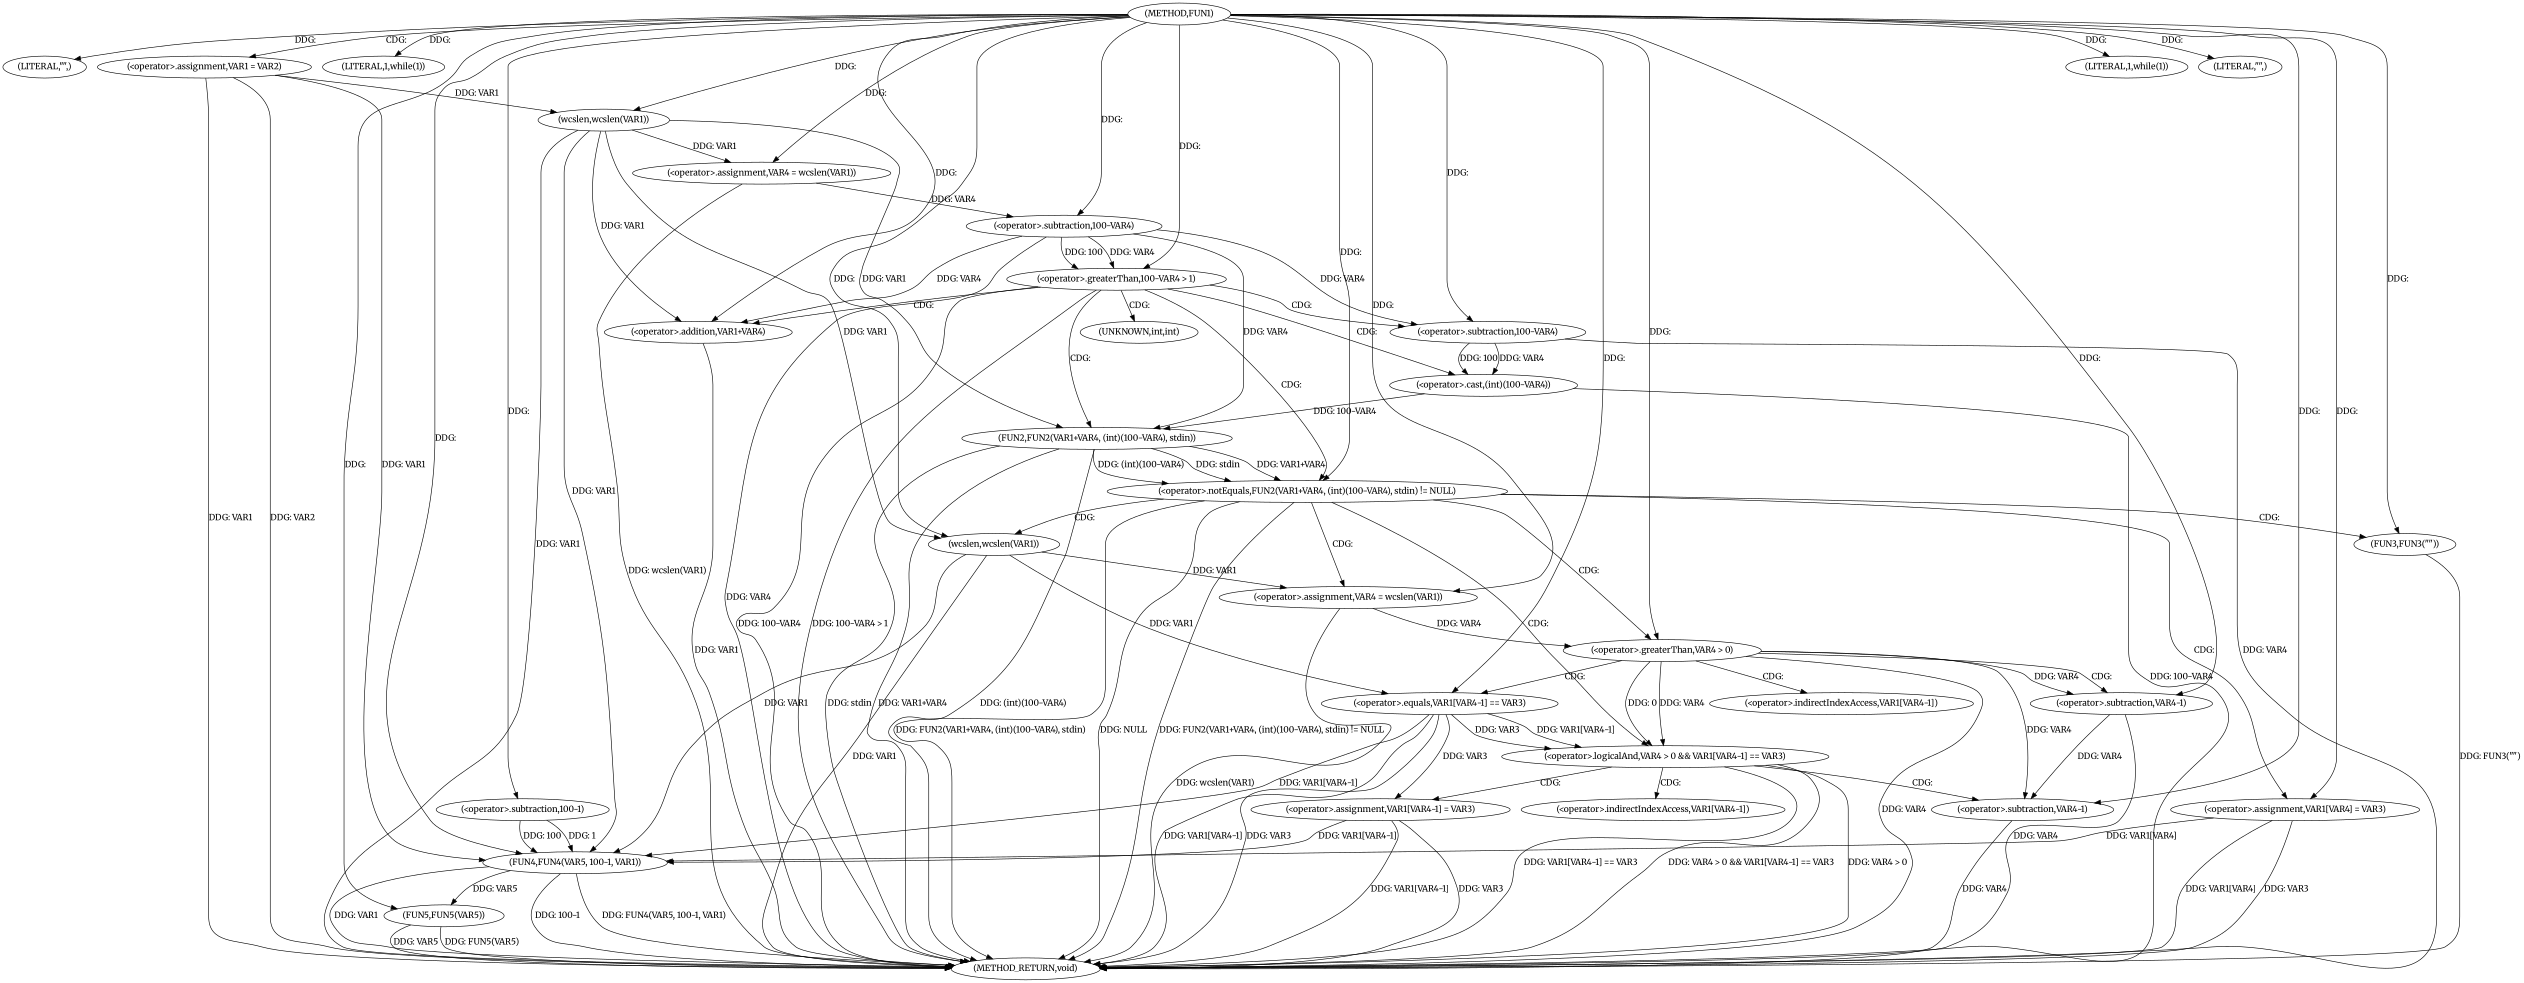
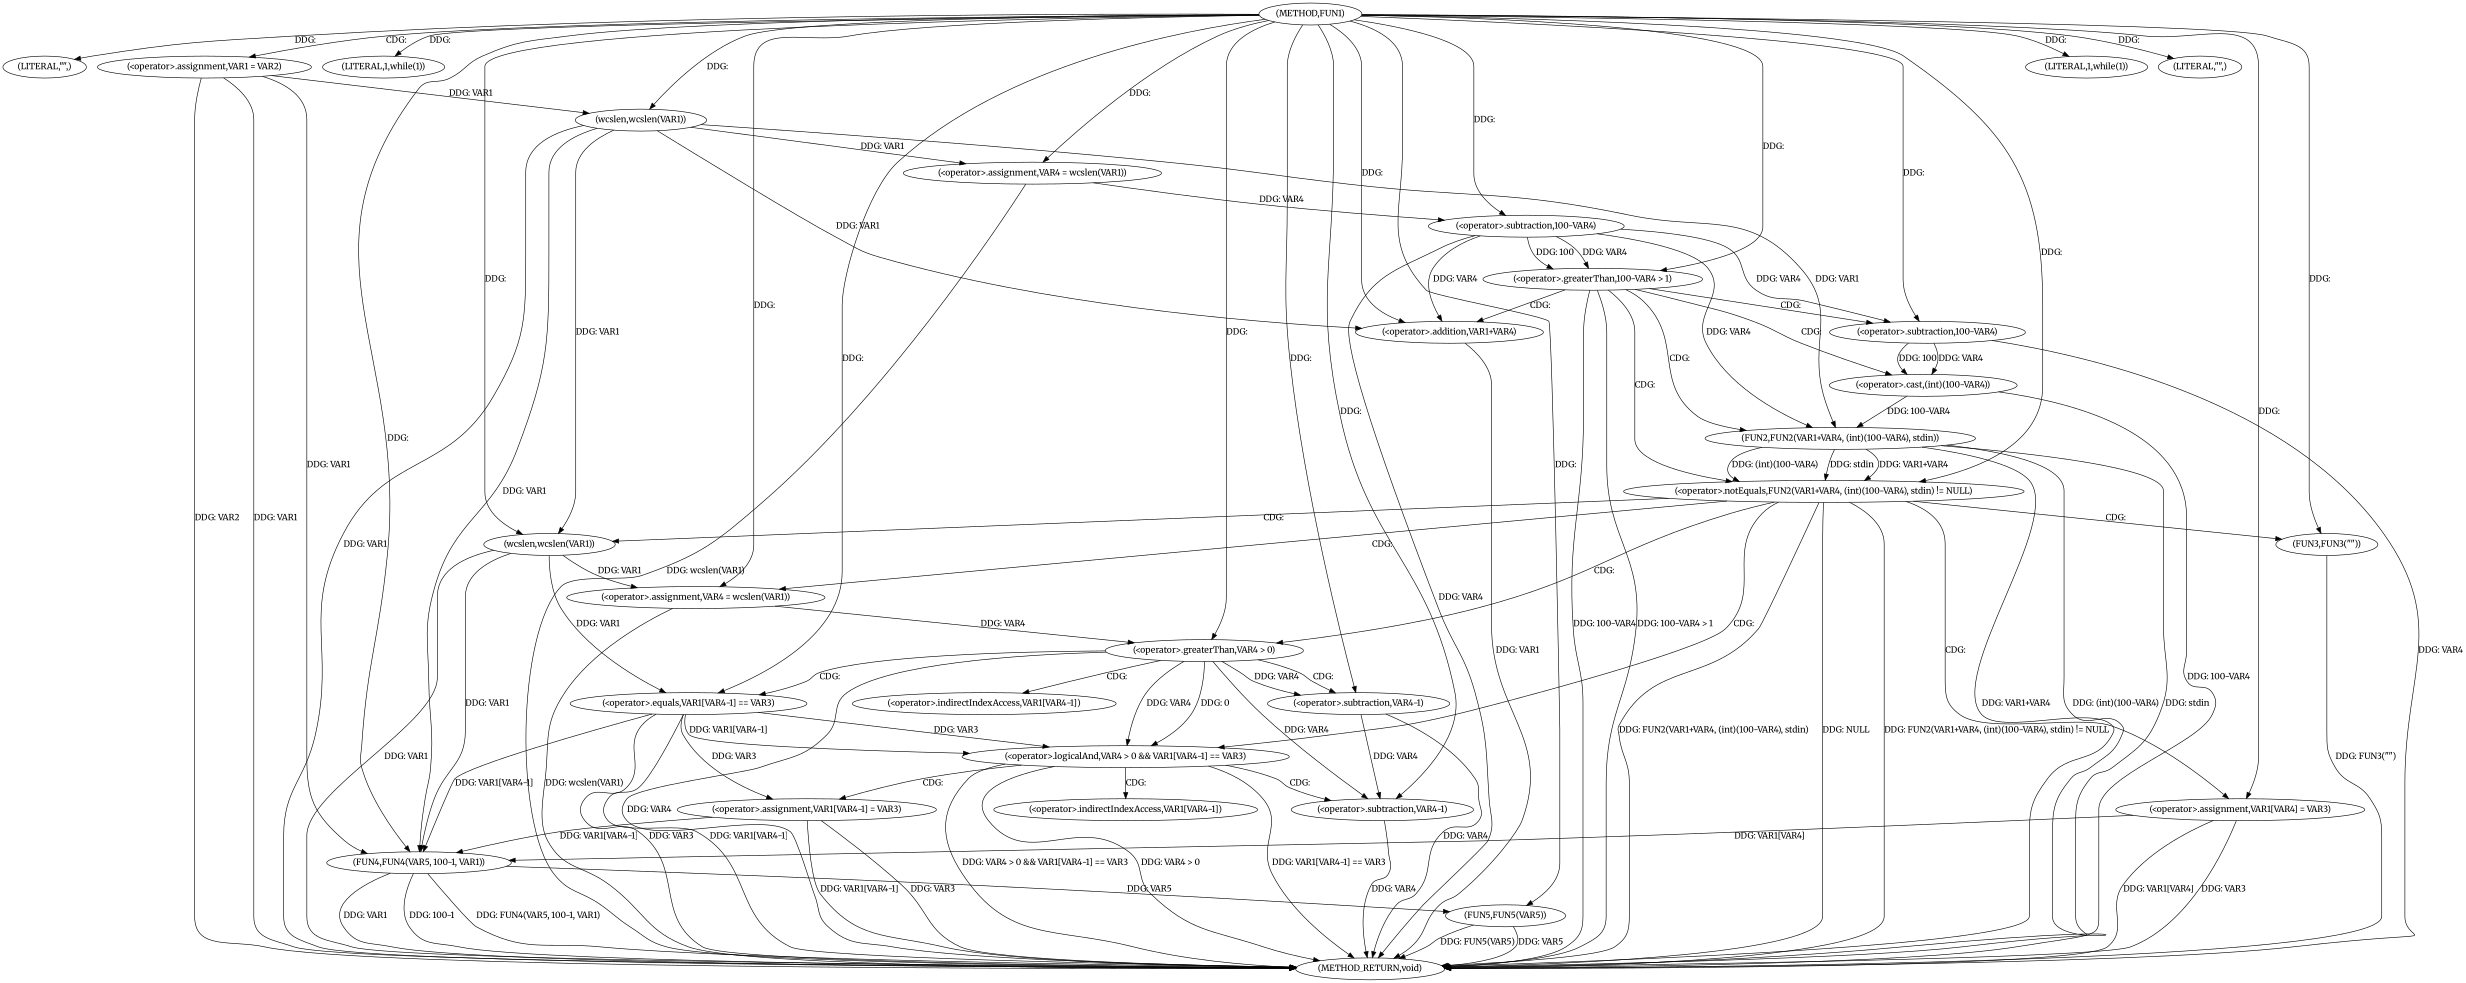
(1139, 332) -> none
(523, 810) -> none
